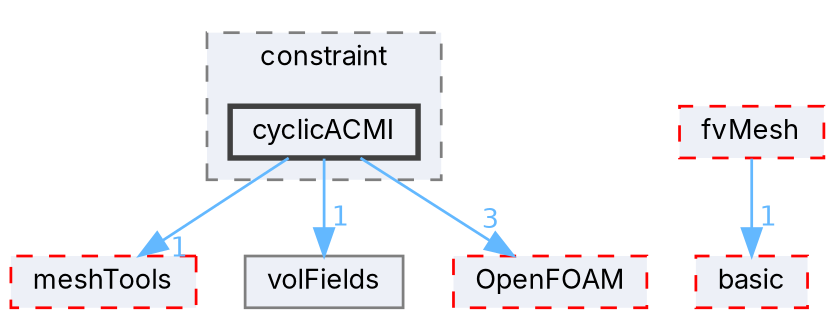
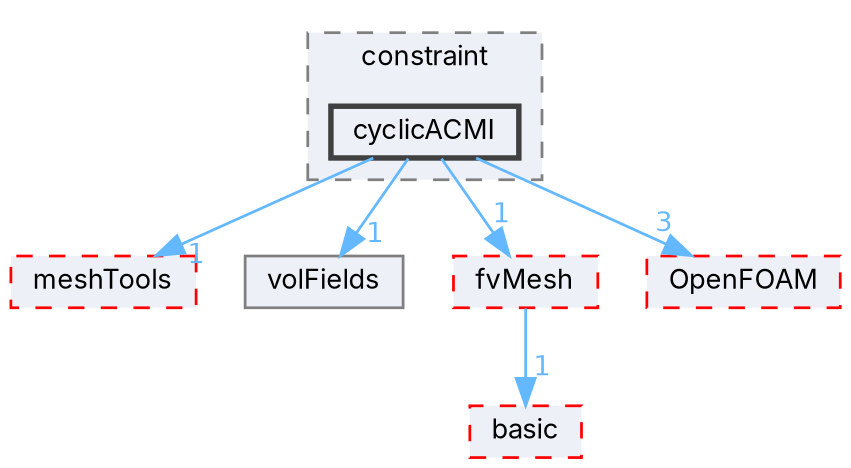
none -> (469, 198)
